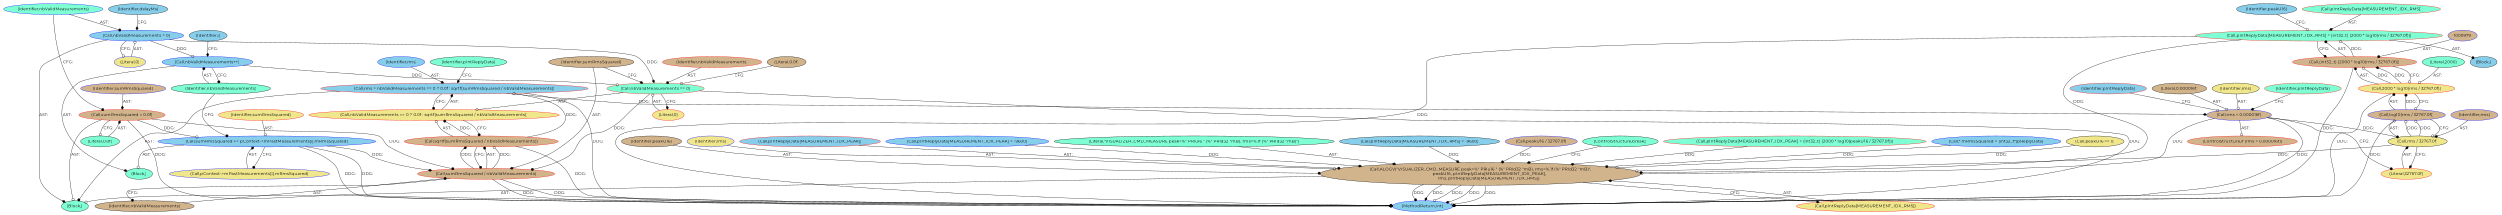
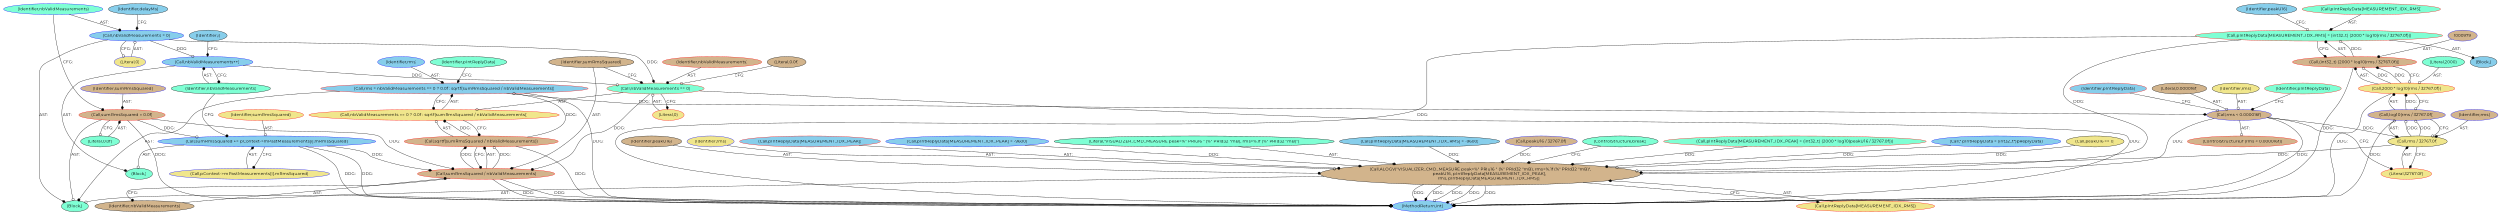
(2332, 125) -> (2332, 125)
(1996, 141) -> (1996, 141)
